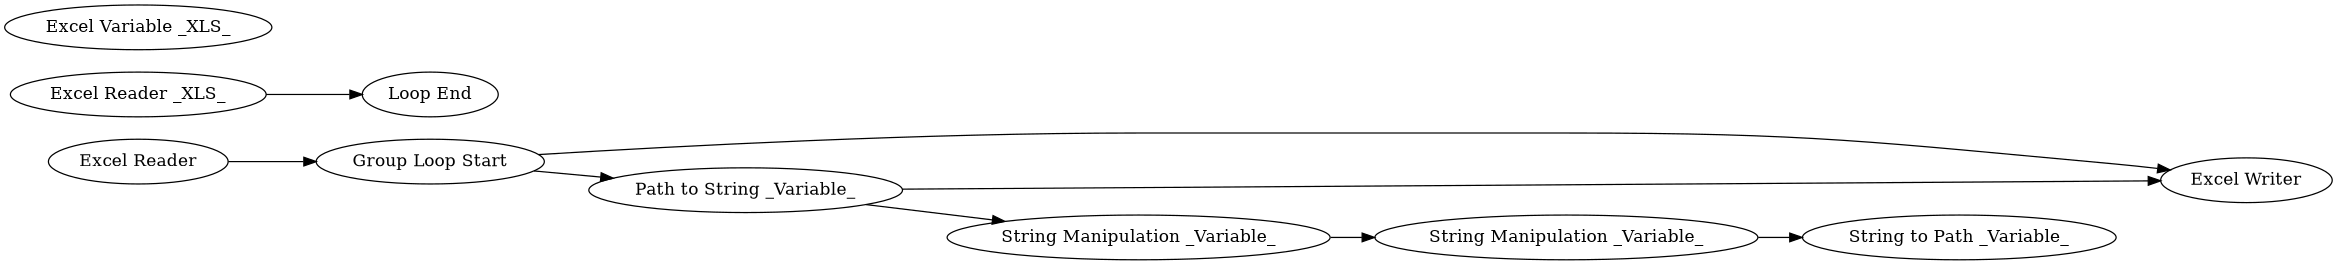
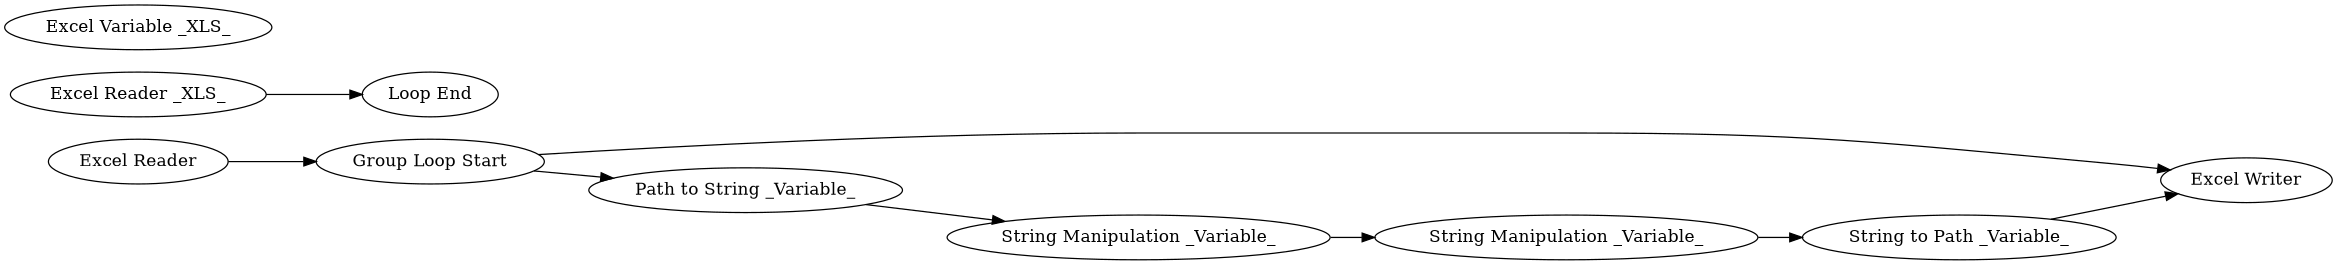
(1525, 185) -> (2108, 208)
